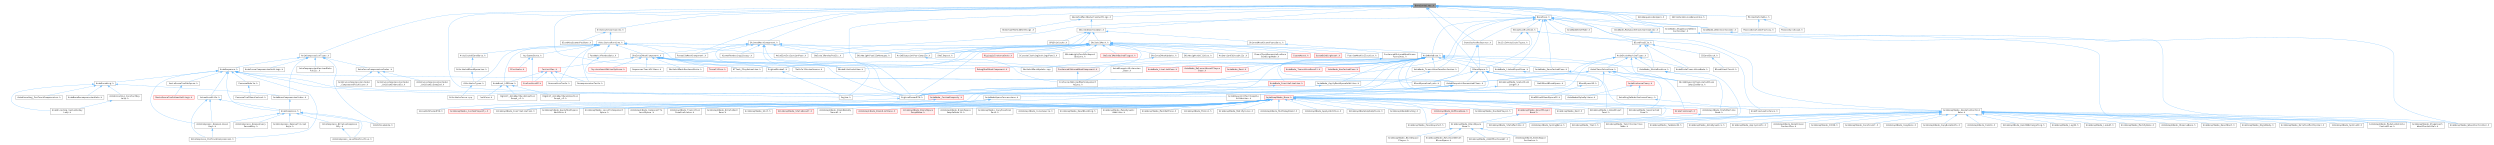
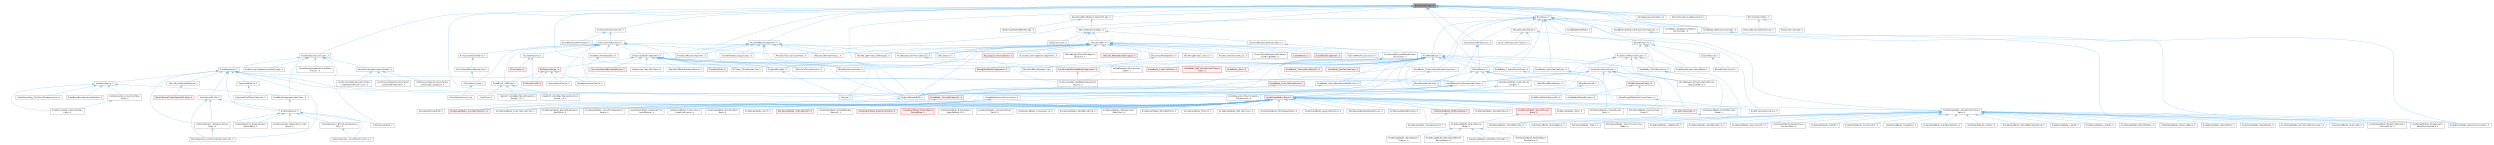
(550, 70) -> (550, 70)
